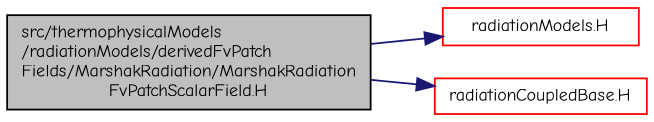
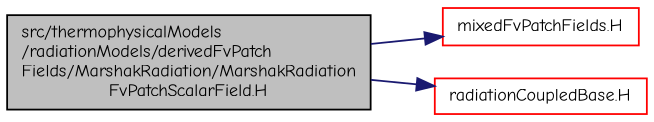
(541, 27) -> (541, 27)
